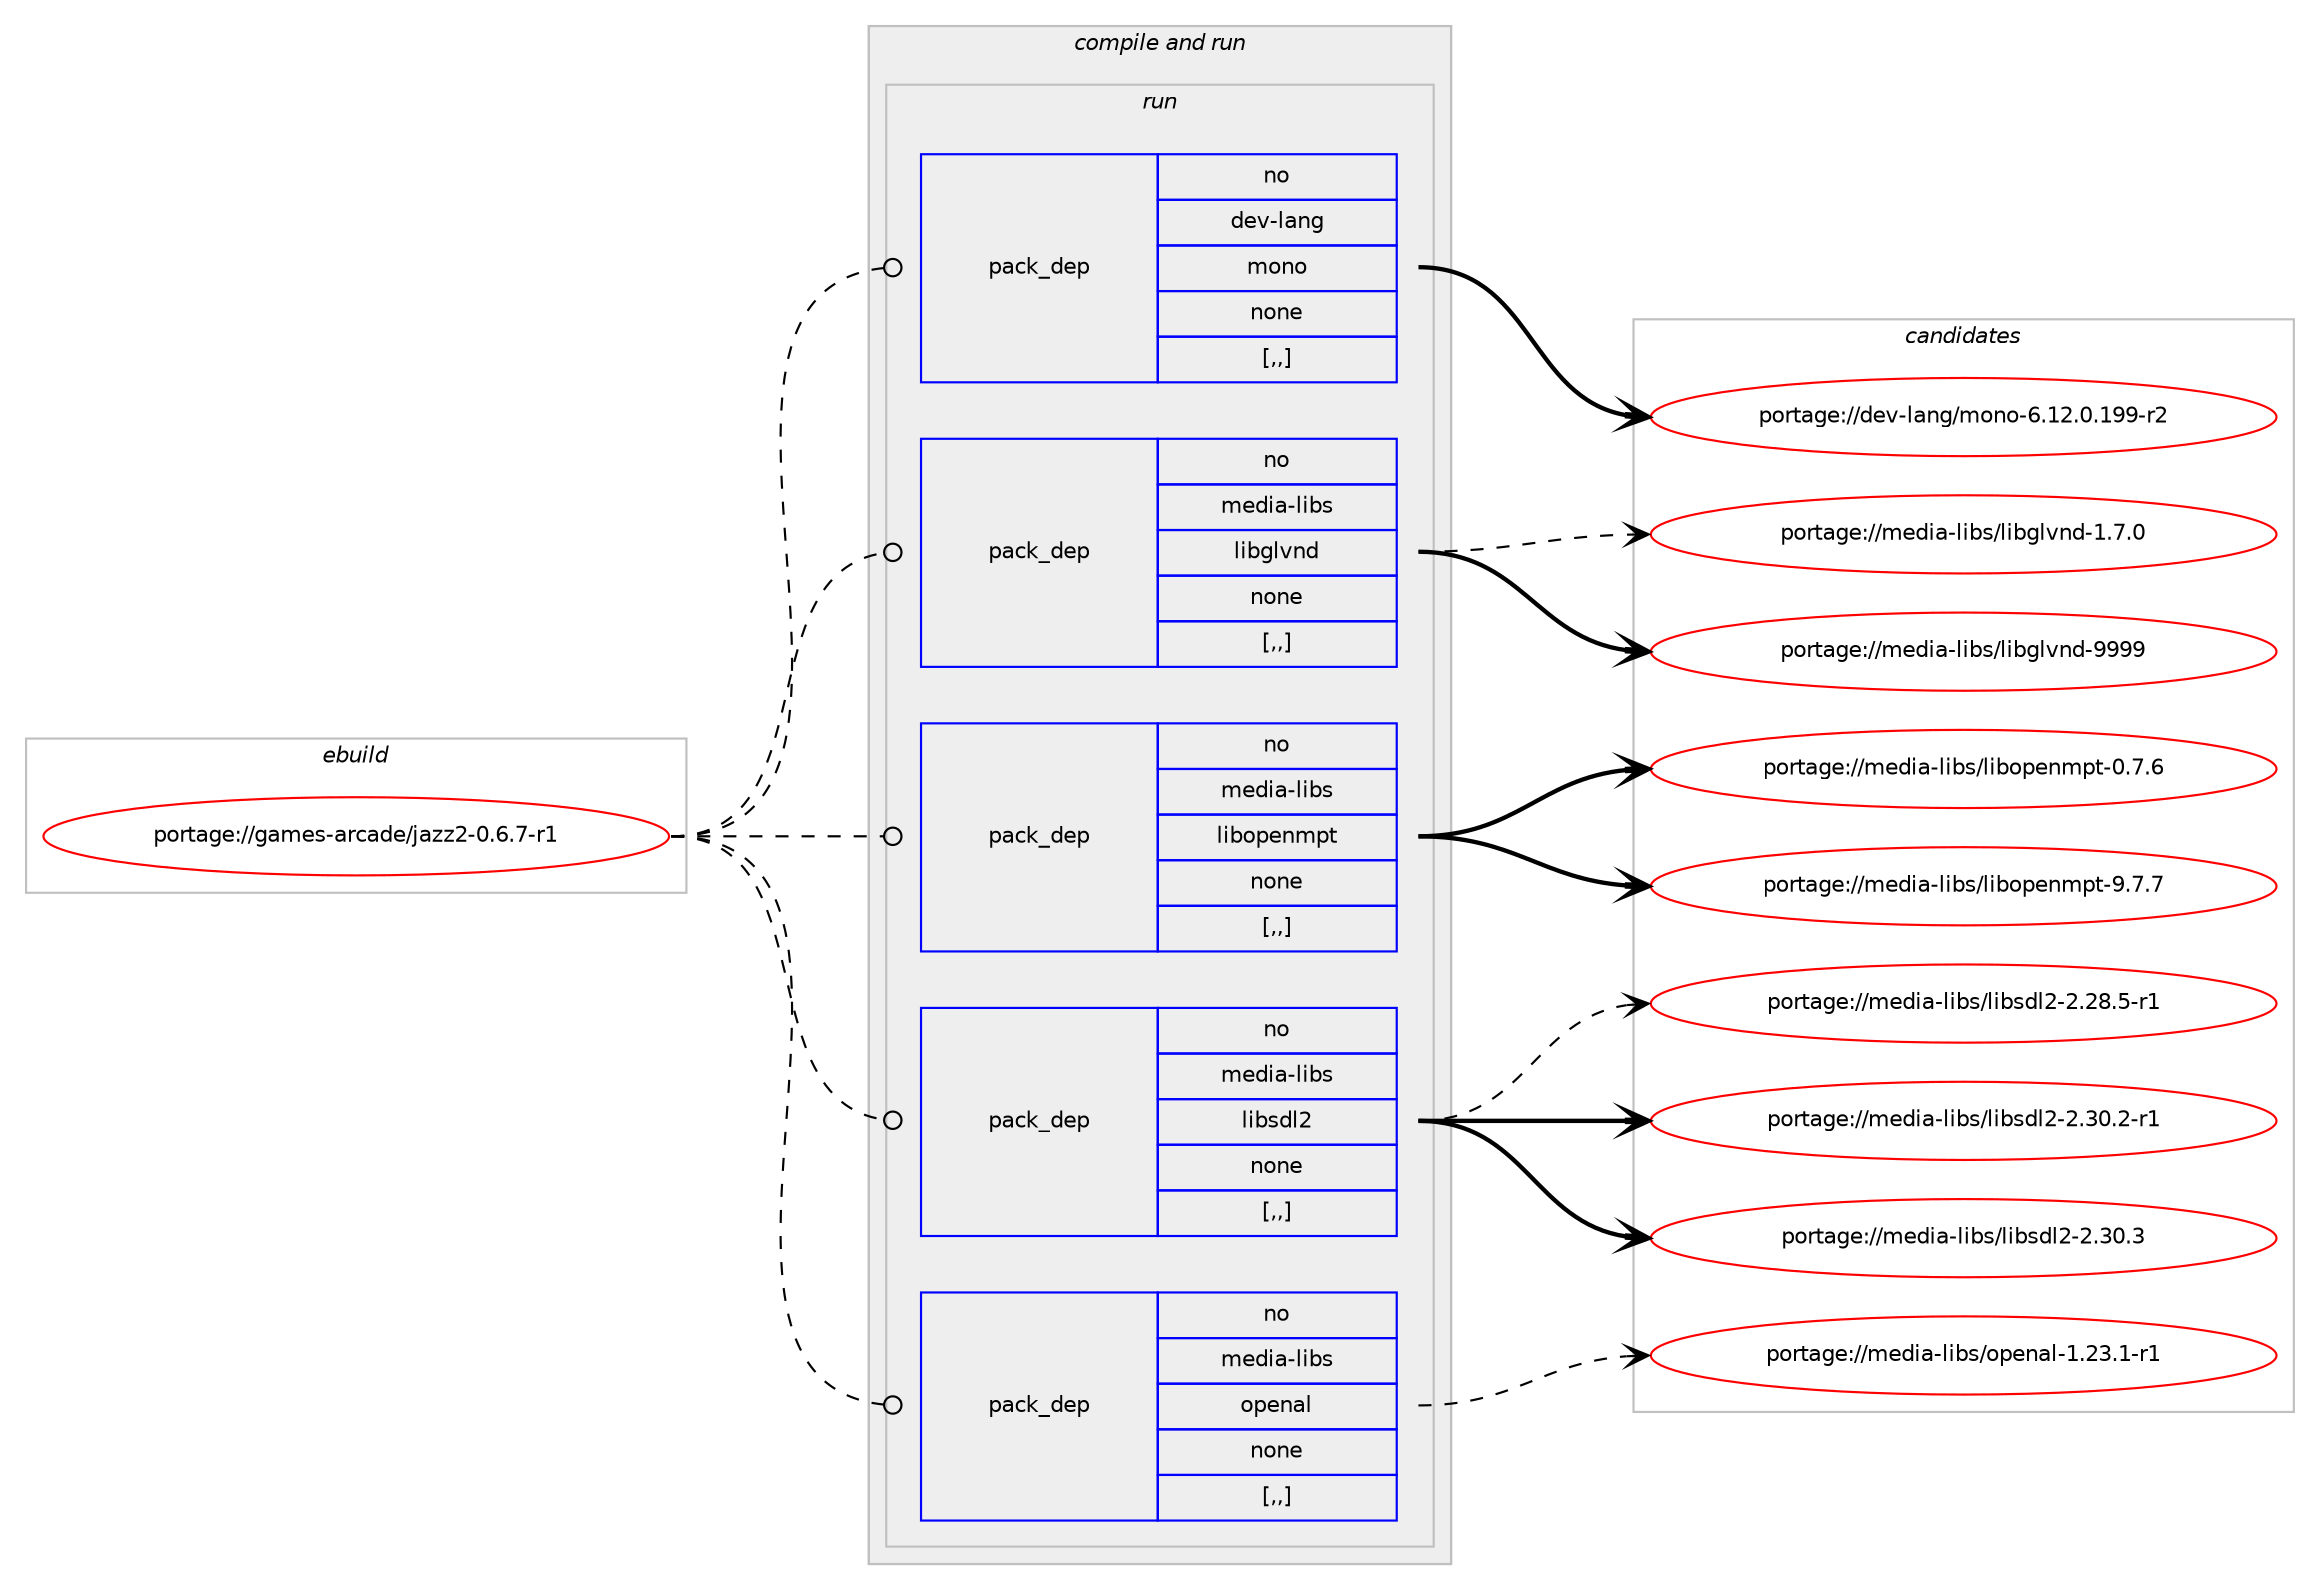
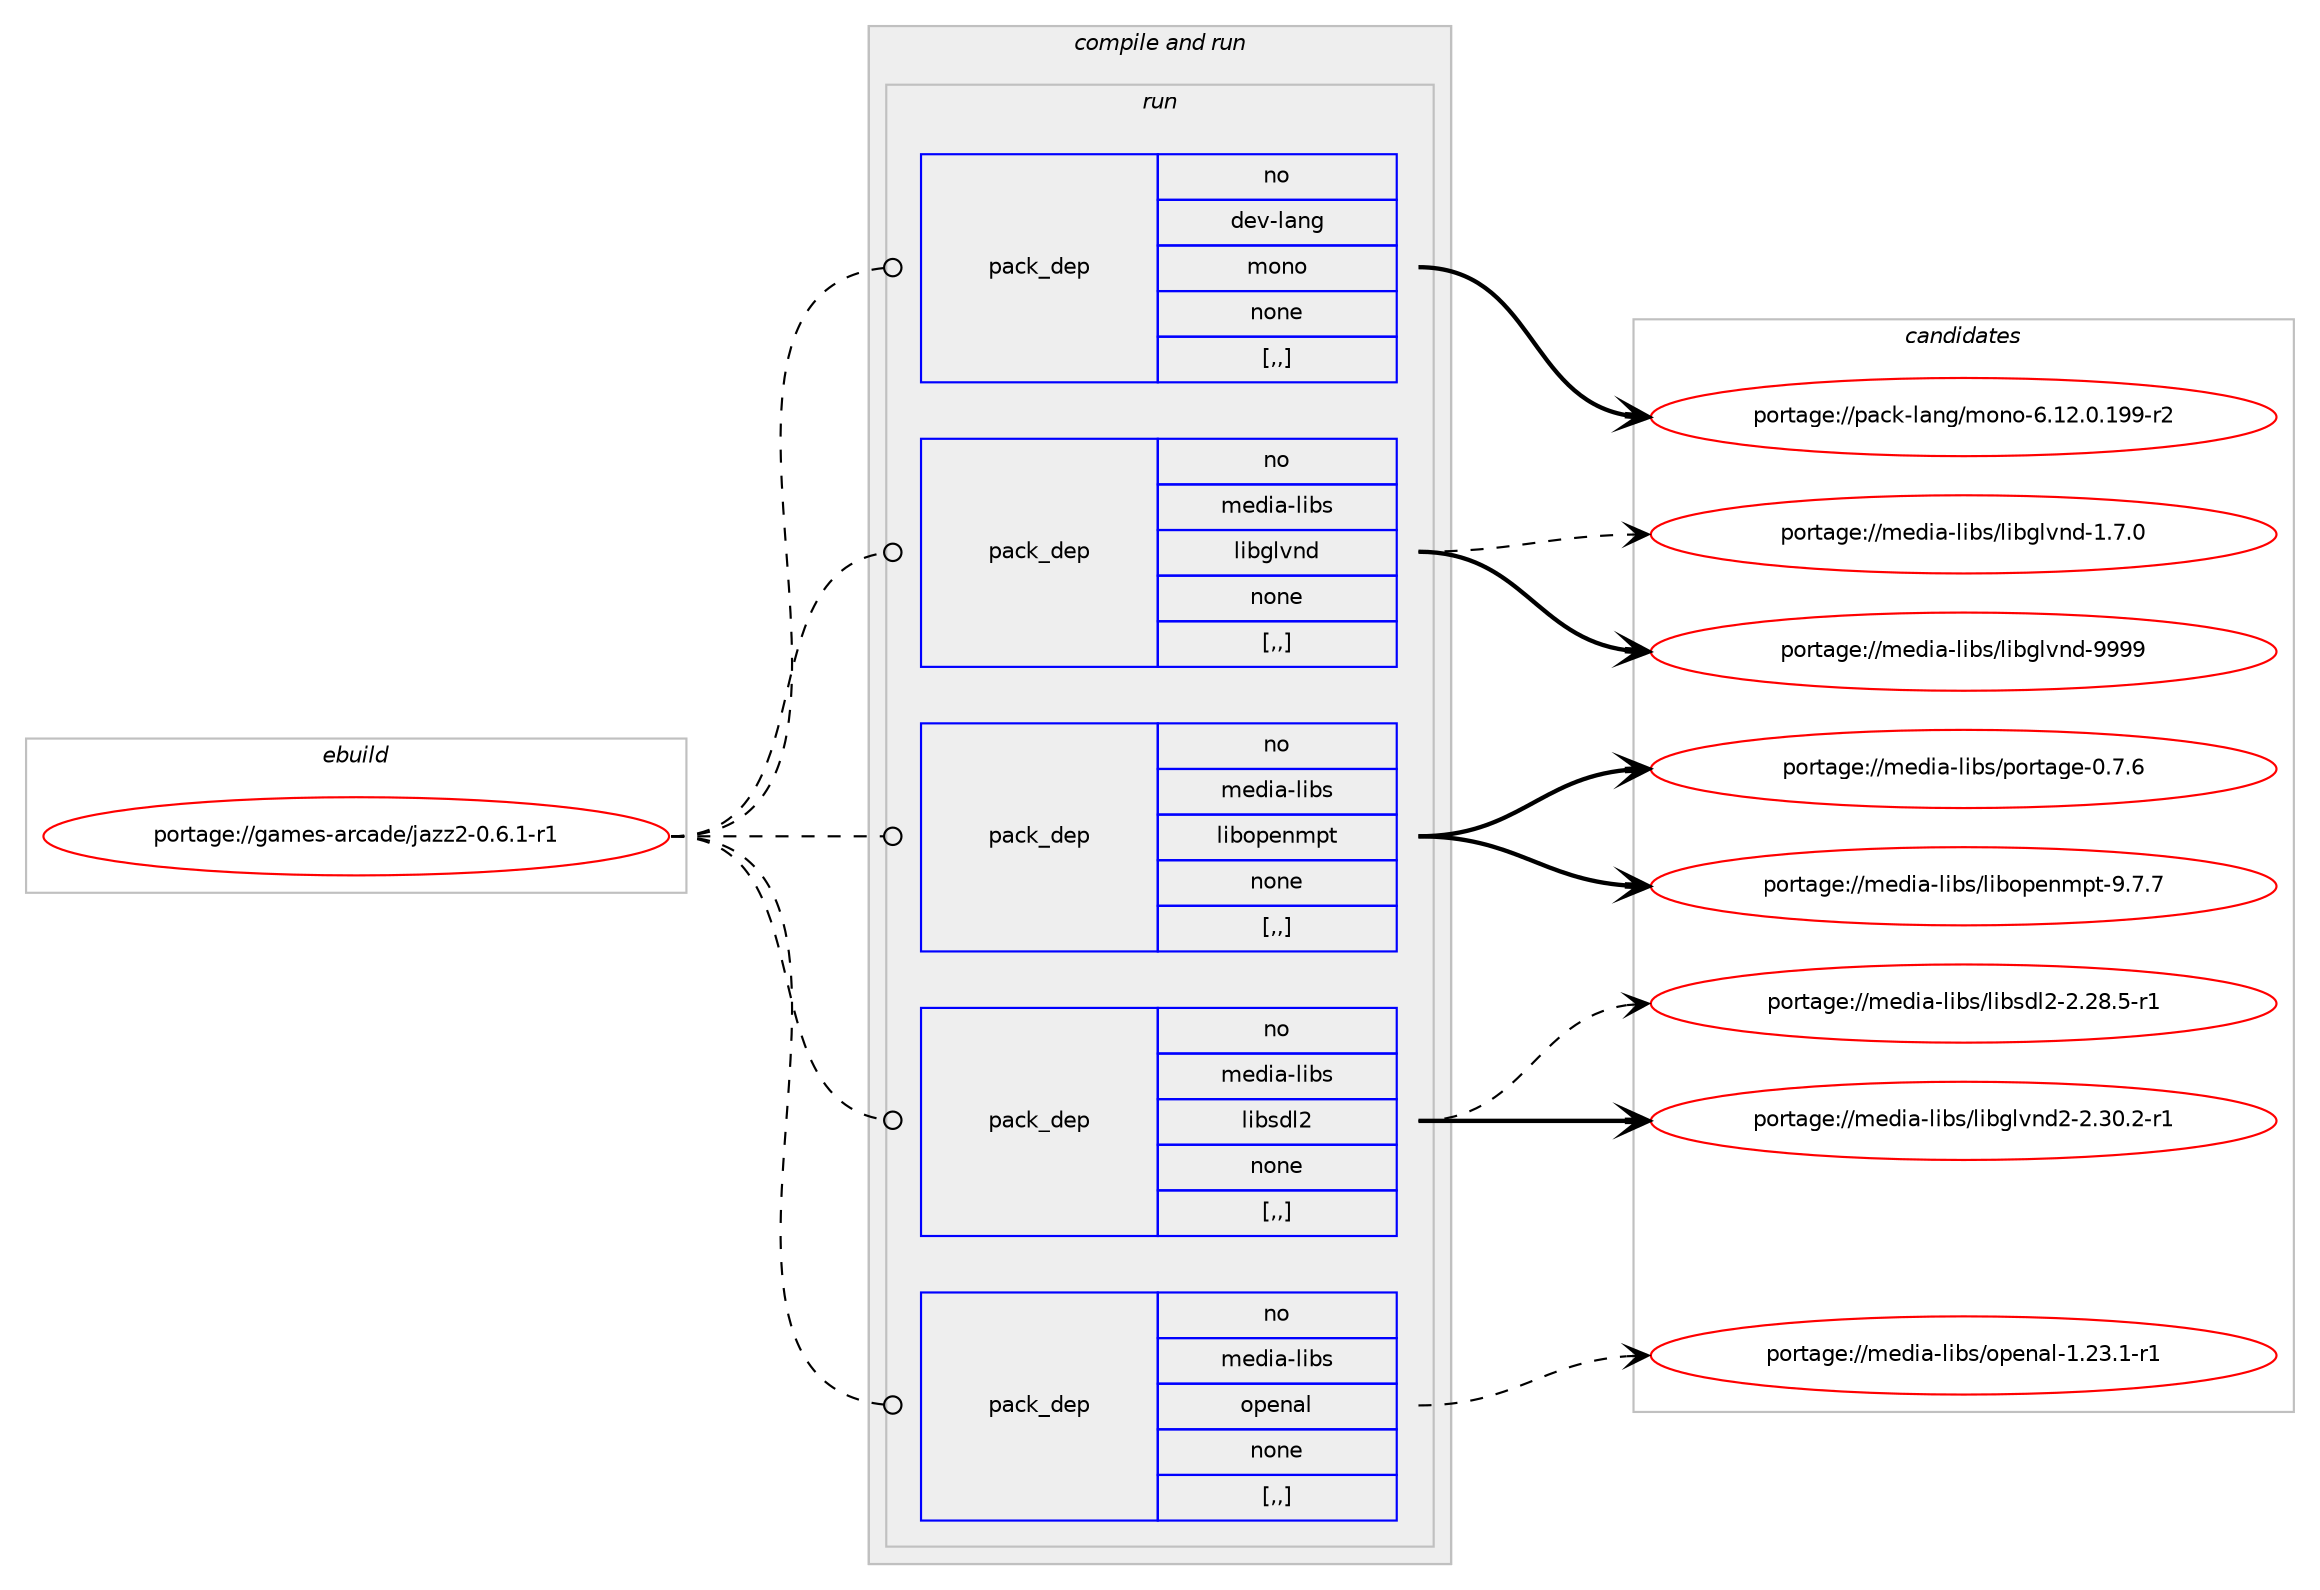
(1964, 417) -> (1964, 417)
(1964, 769) -> (1964, 769)
(356, 836) -> (356, 836)
(1964, 1121) -> (1964, 1121)
(1964, 1238) -> none
